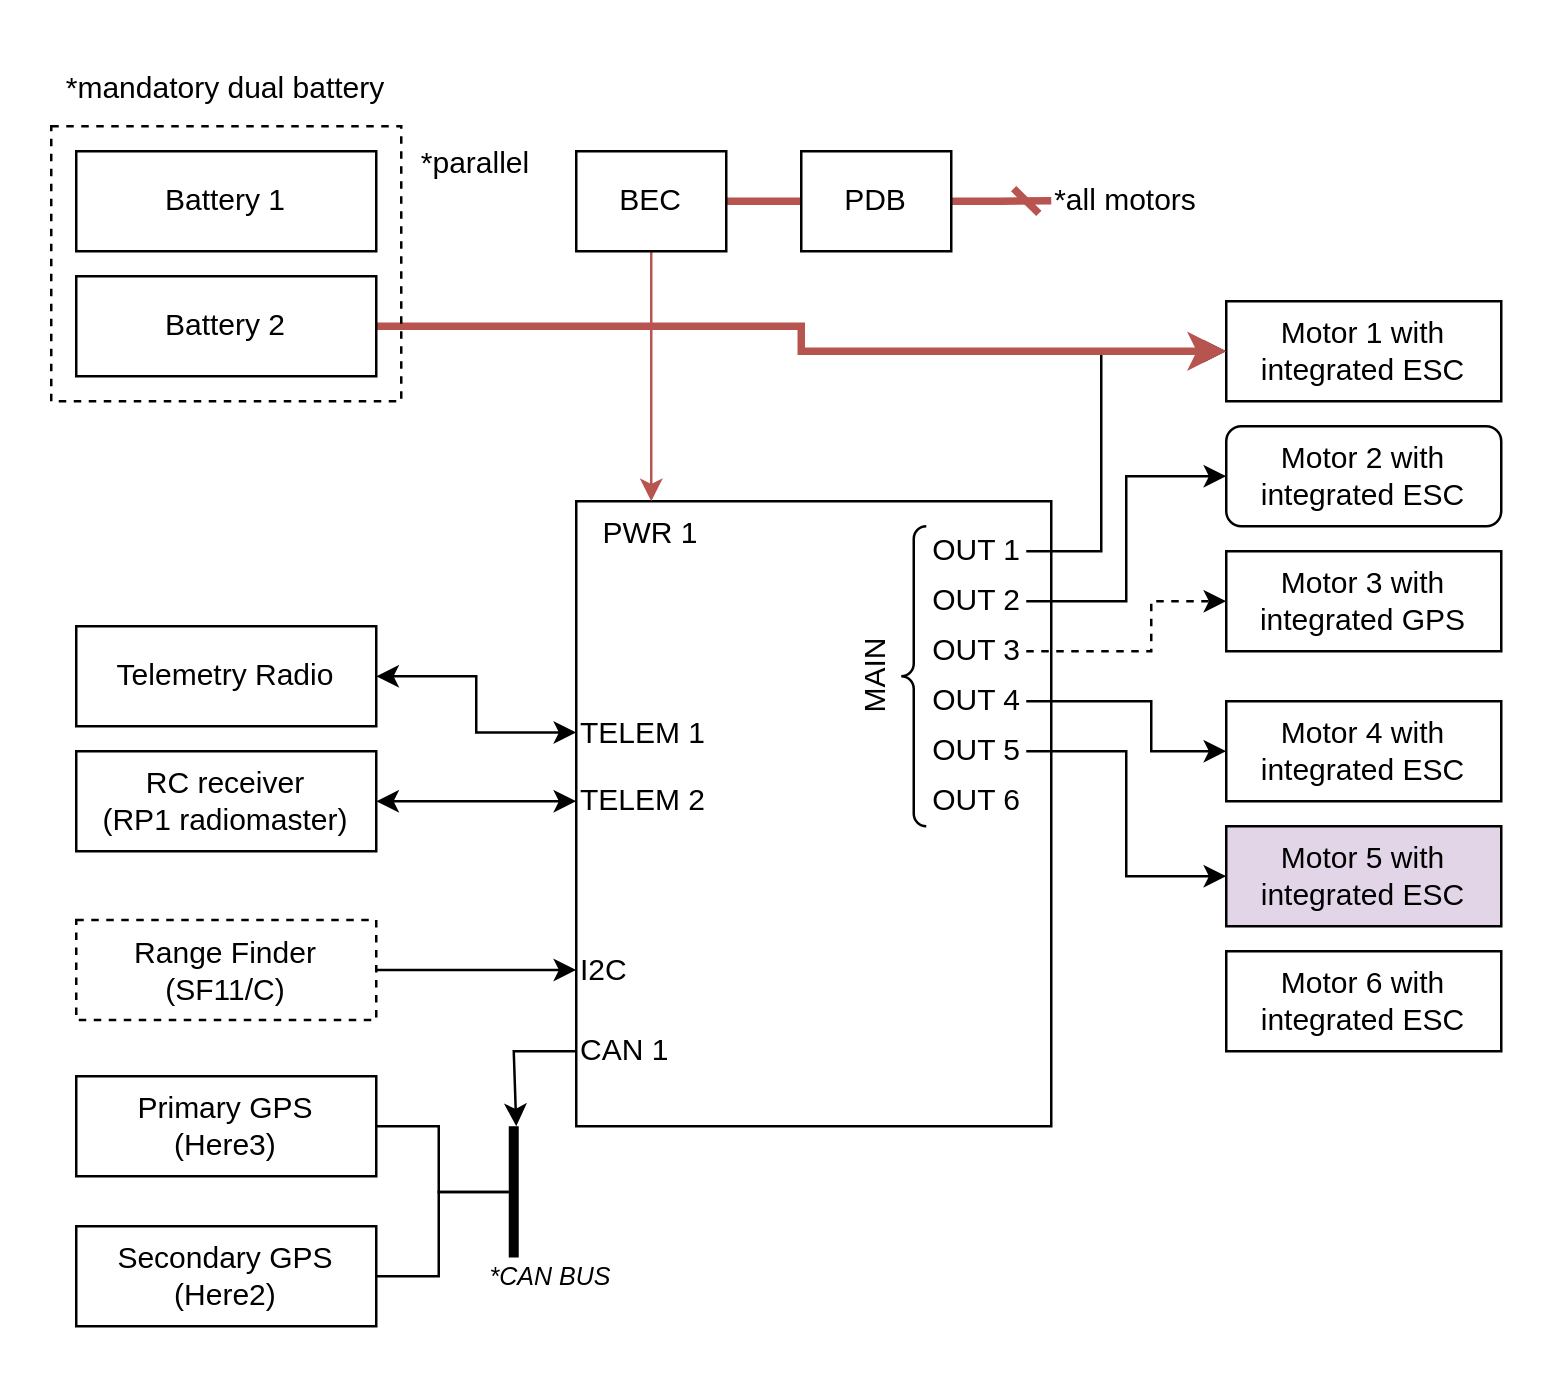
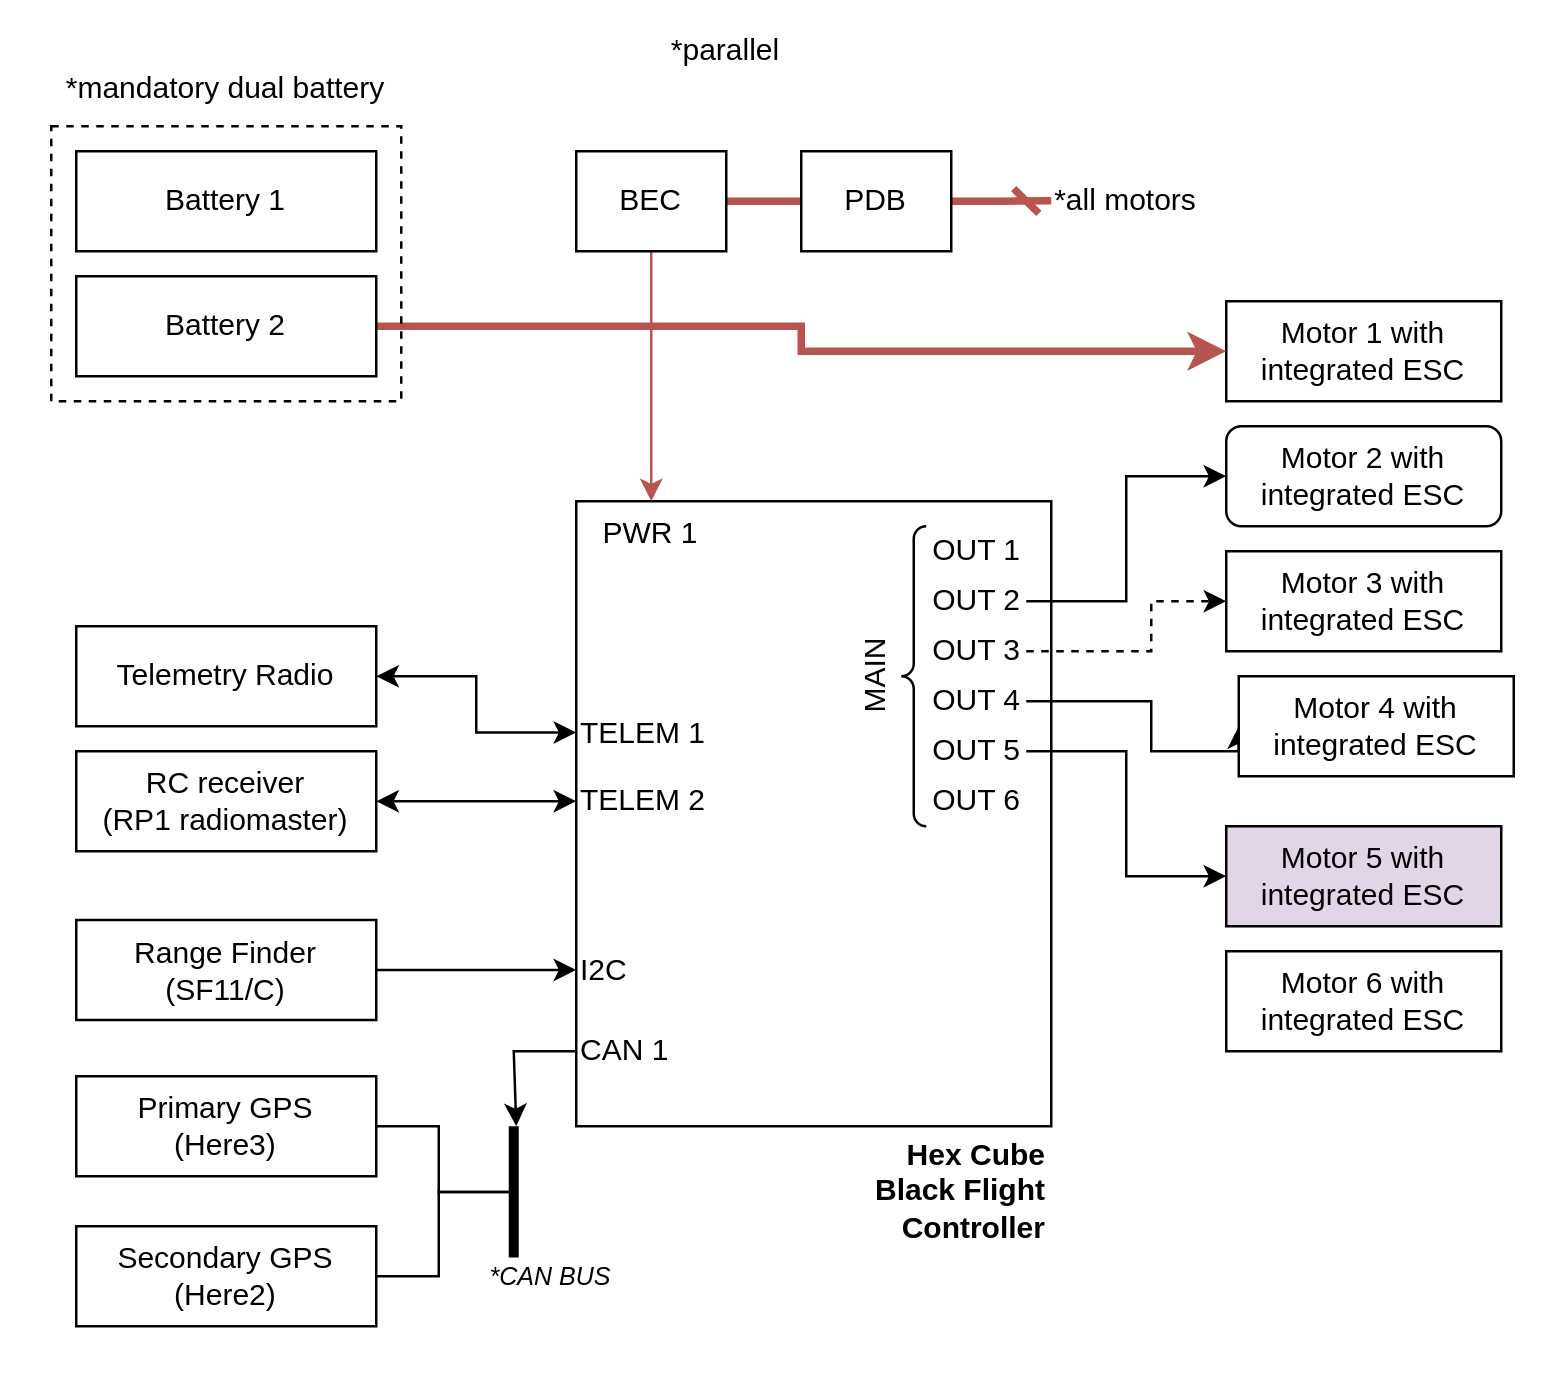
(476, 164) -> (726, 51)
(1101, 491) -> none
(1364, 601) -> (1364, 601)
(1364, 751) -> (1376, 726)
(226, 970) -> (226, 970)
none -> (951, 1192)
